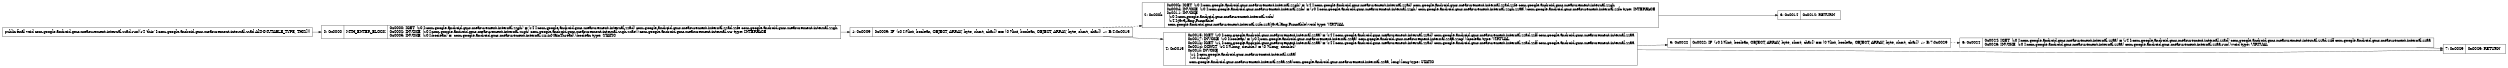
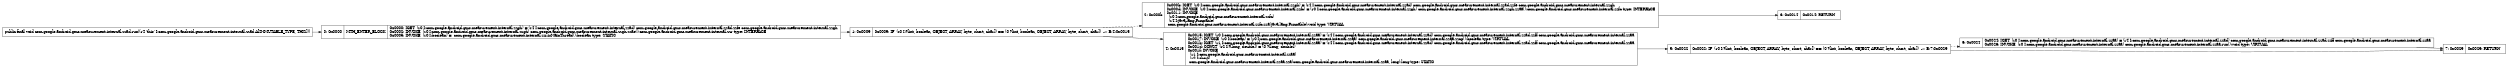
(1820, 15) -> (1820, 15)
(2039, 52) -> (2196, 52)
